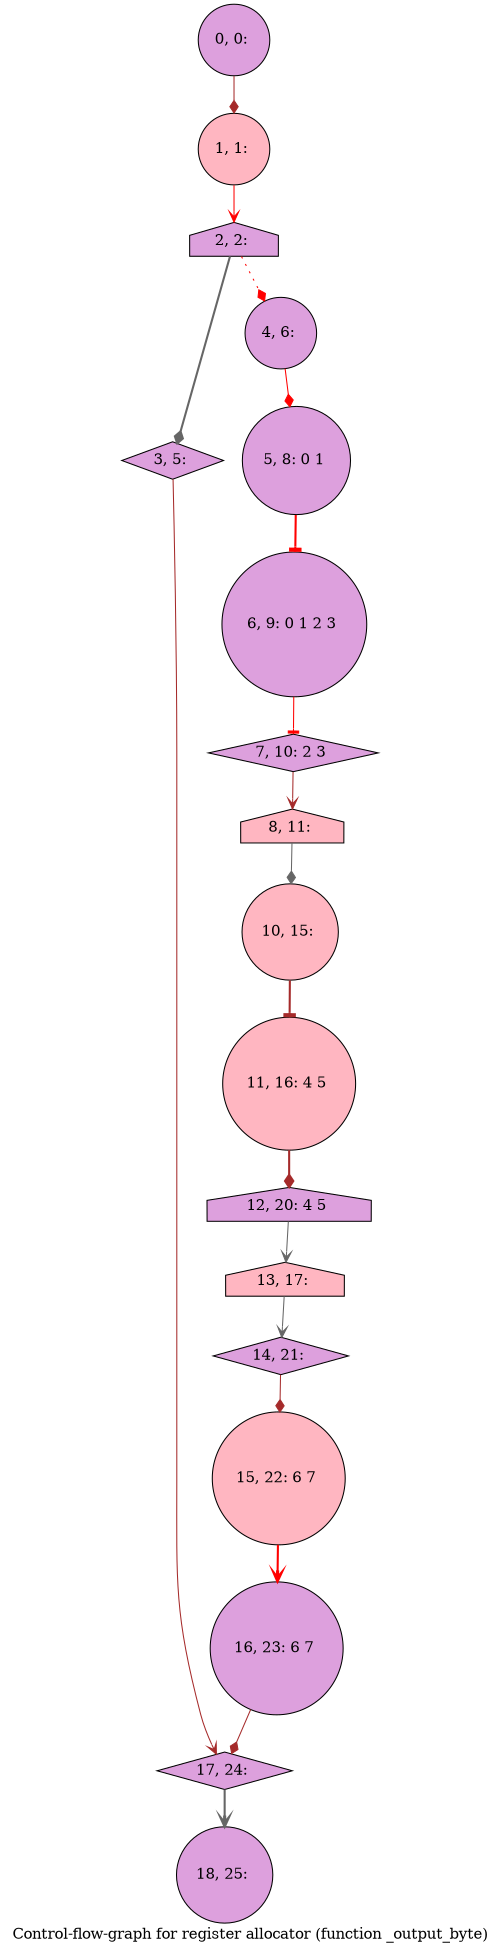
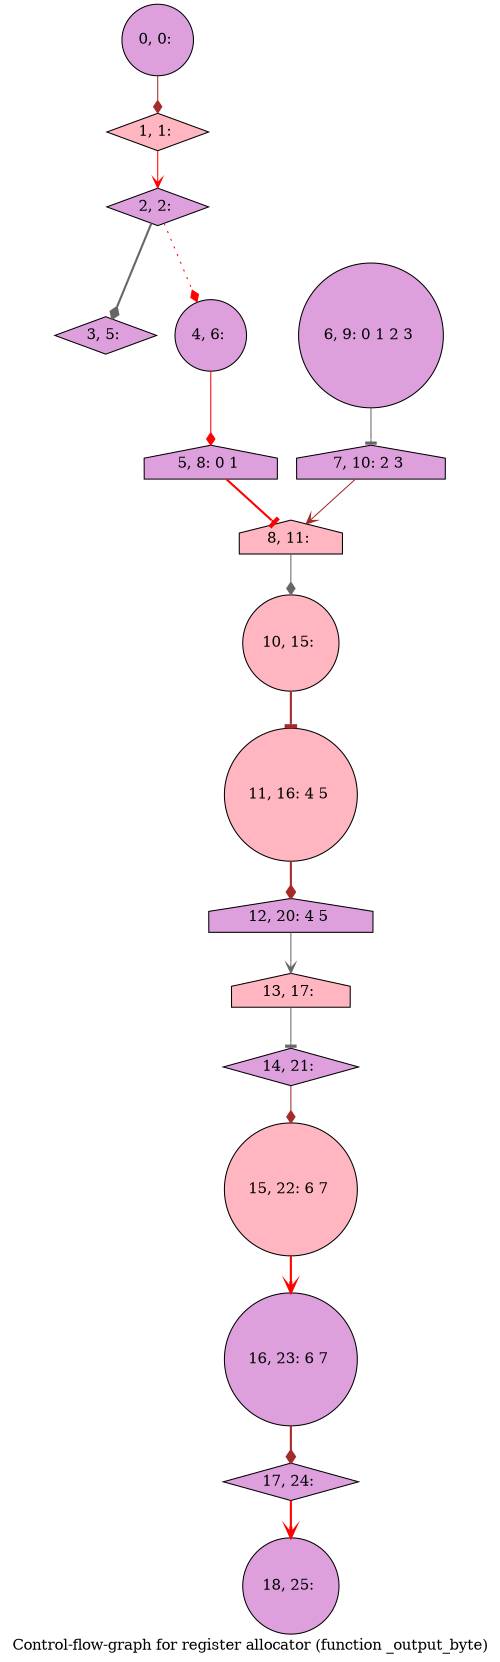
(234, 149) -> (158, 132)
(234, 241) -> (158, 207)
(296, 461) -> (211, 464)
(296, 531) -> (249, 500)
(294, 713) -> (371, 424)
(293, 753) -> (371, 464)
(177, 1114) -> none
(283, 1312) -> (291, 1025)
(244, 1726) -> (291, 1438)
(225, 1803) -> (291, 1514)
